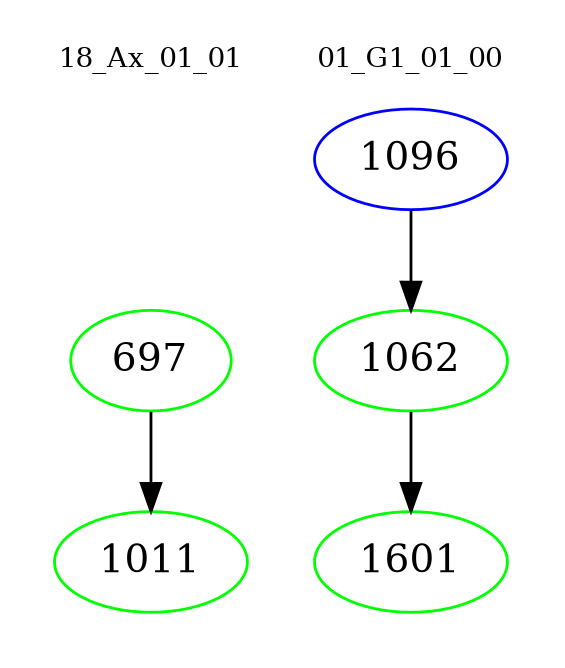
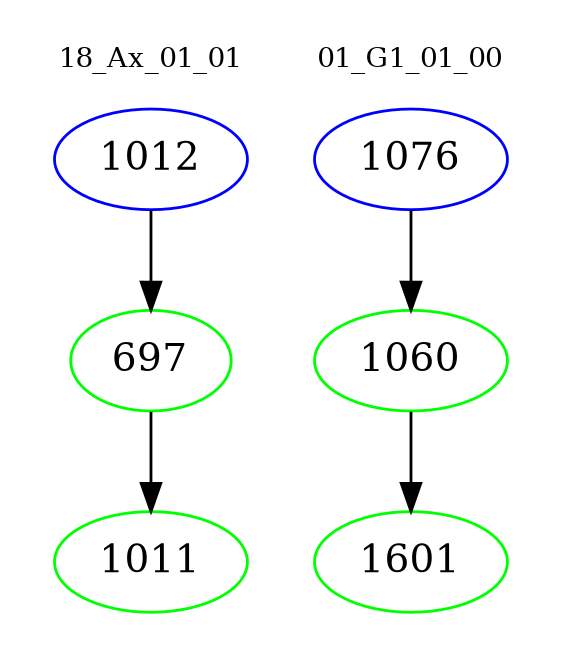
none -> (151, 159)
(411, 159) -> (411, 159)
(411, 361) -> (411, 361)
